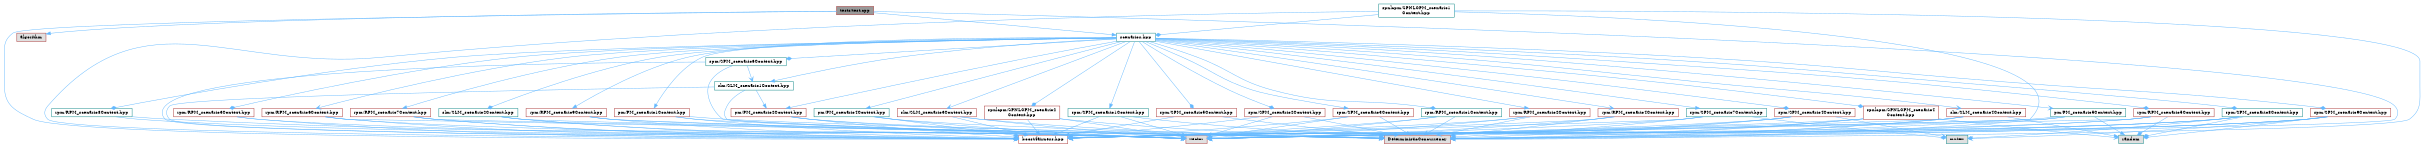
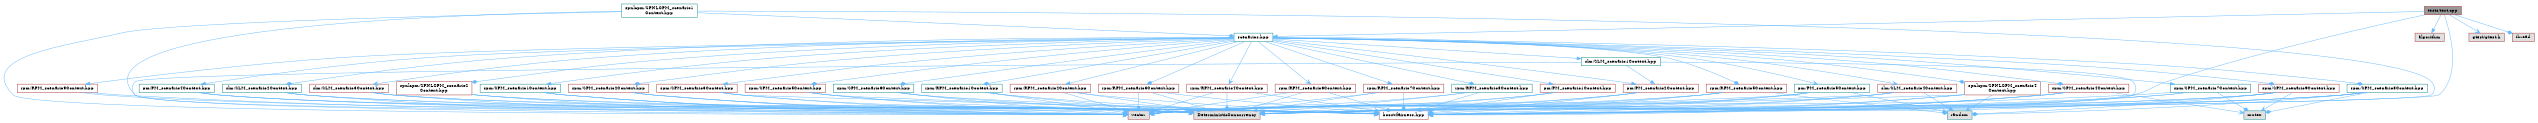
none -> (2487, 37)
none -> (2523, 37)
(749, 72) -> (1044, 104)
none -> (1173, 99)
none -> (1366, 103)
none -> (966, 106)
(802, 132) -> none
